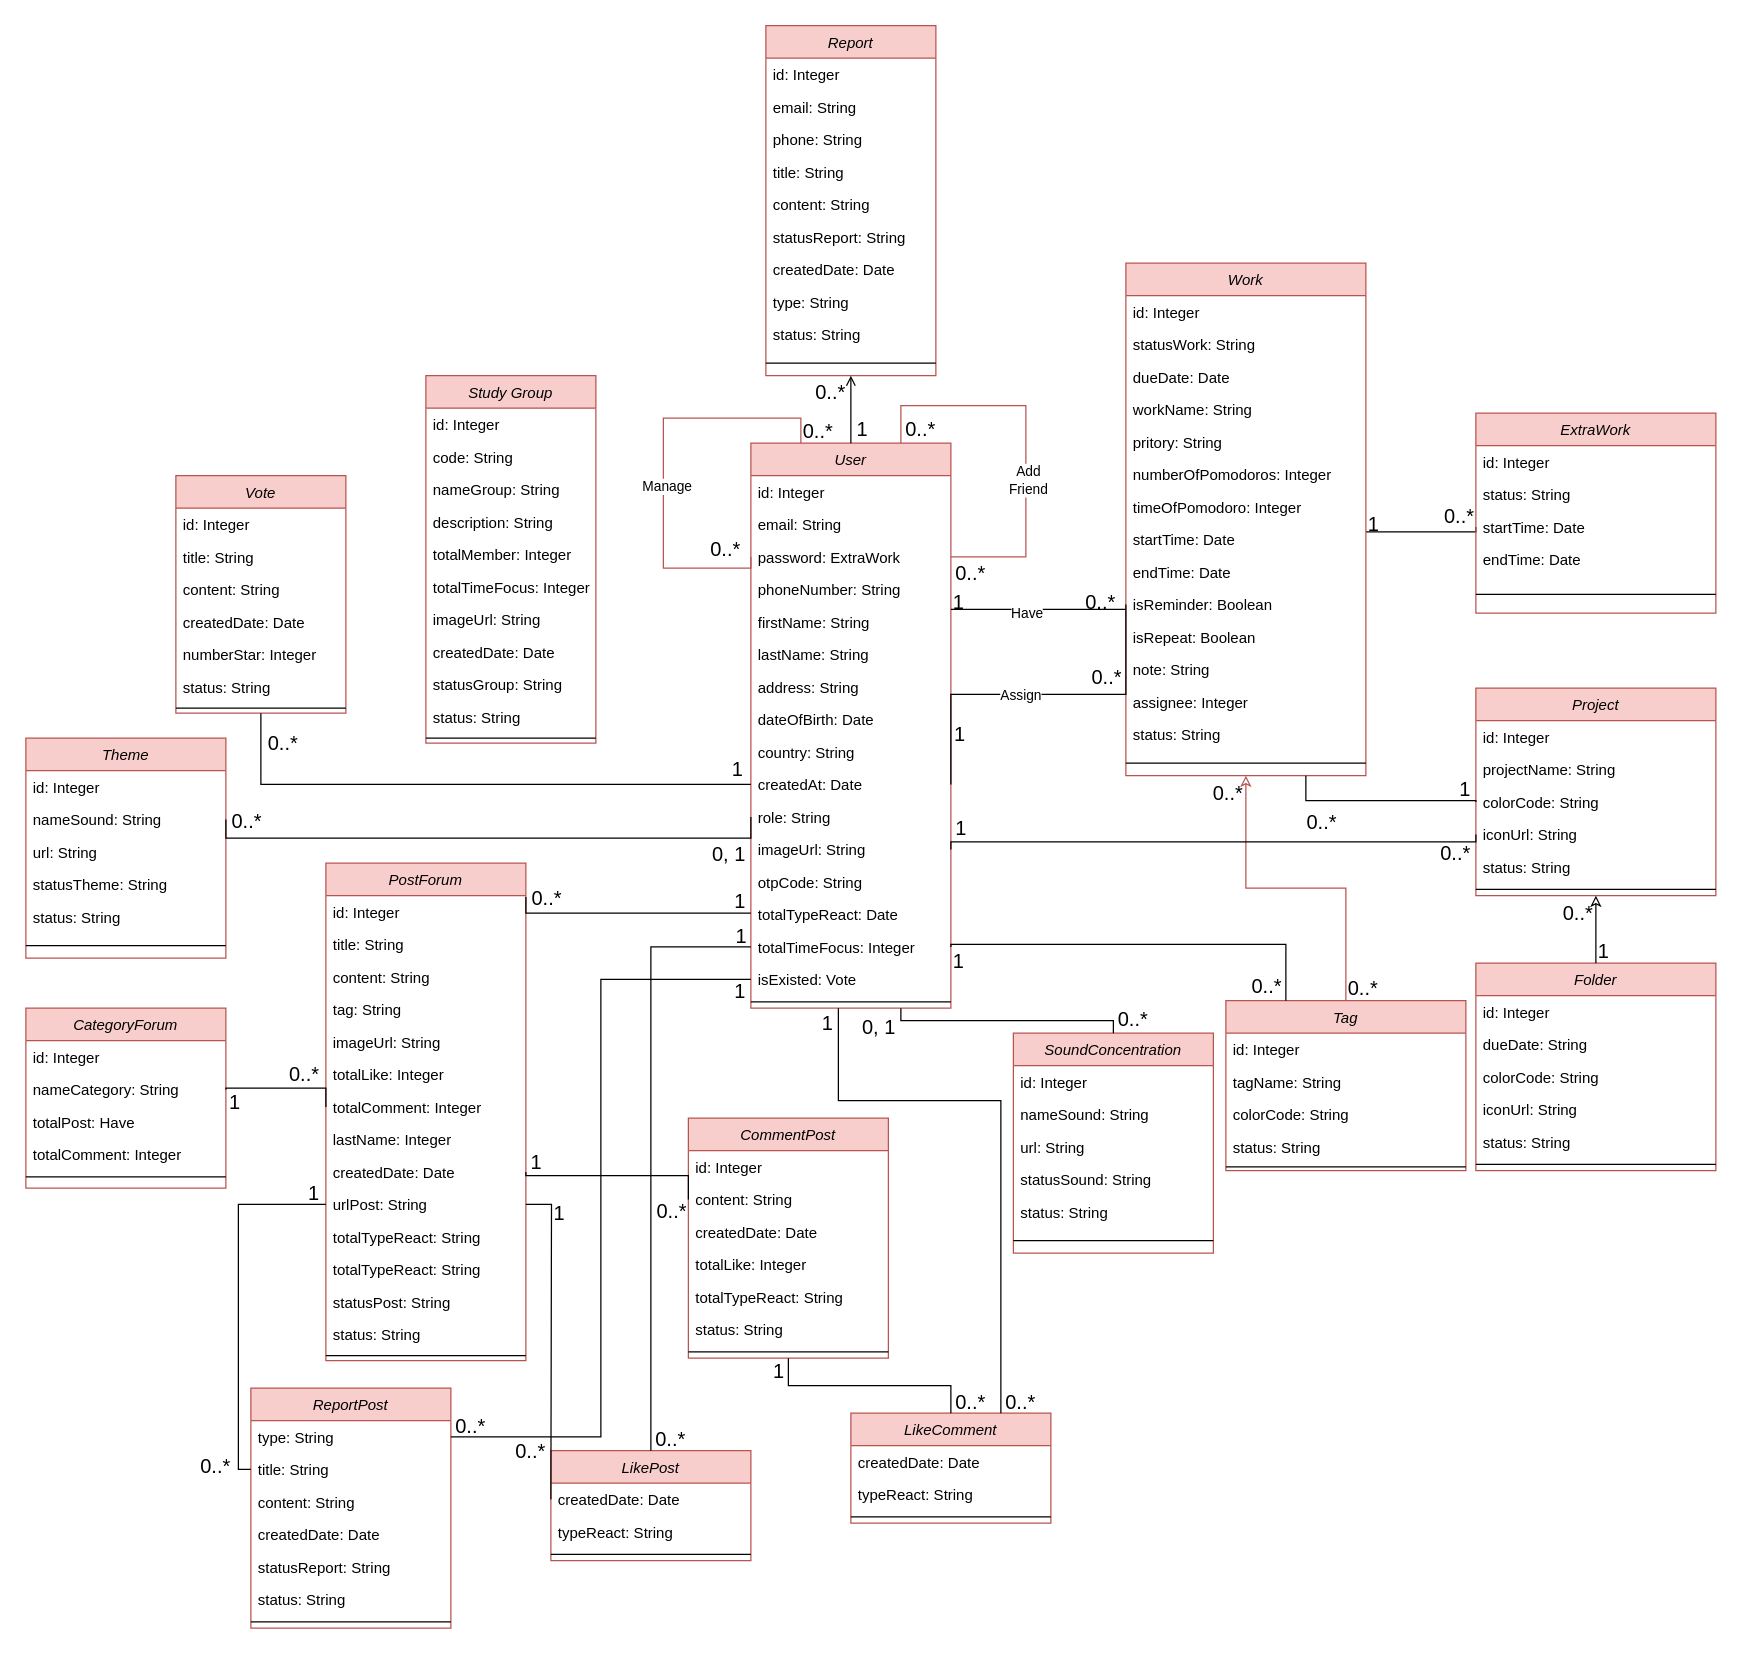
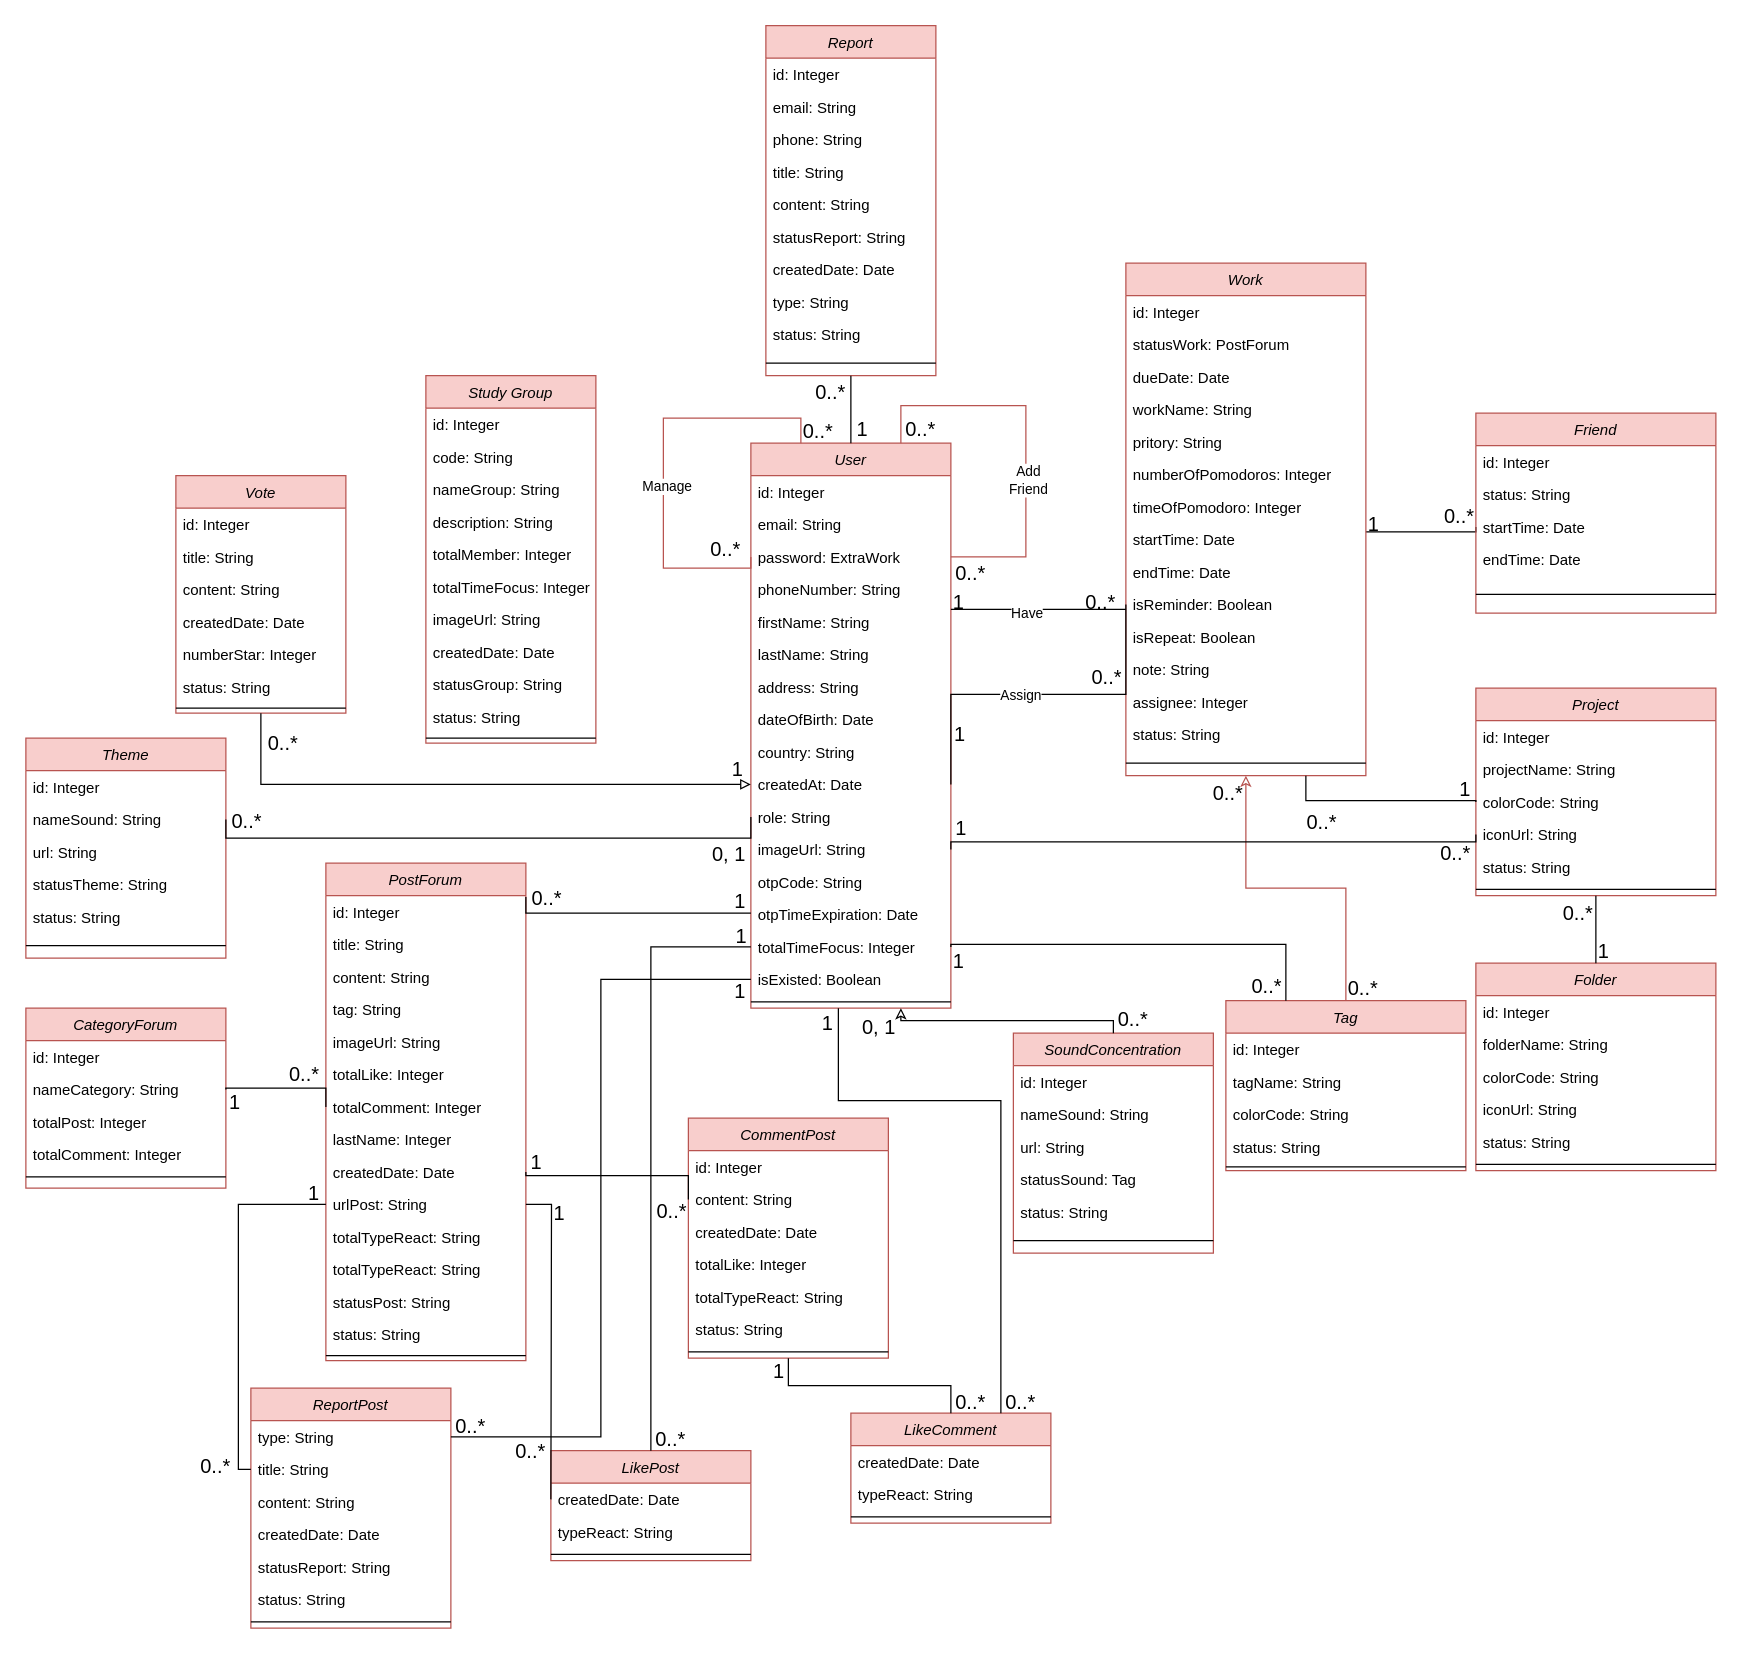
(1202, 345) -> (1217, 345)
(851, 382) -> (851, 382)
(1595, 430) -> (1595, 430)
(743, 784) -> (739, 784)
(1596, 906) -> (1596, 903)
(836, 915) -> (844, 915)
(813, 980) -> (823, 980)
(901, 1015) -> (901, 1018)
(1540, 1045) -> (1550, 1045)
(90, 1123) -> (102, 1123)
(1094, 1180) -> (1083, 1180)
